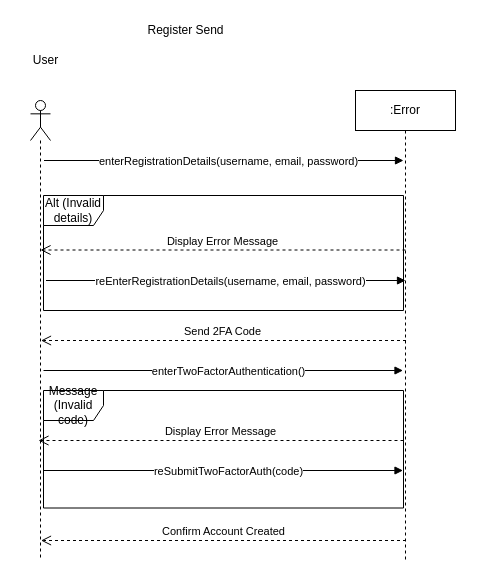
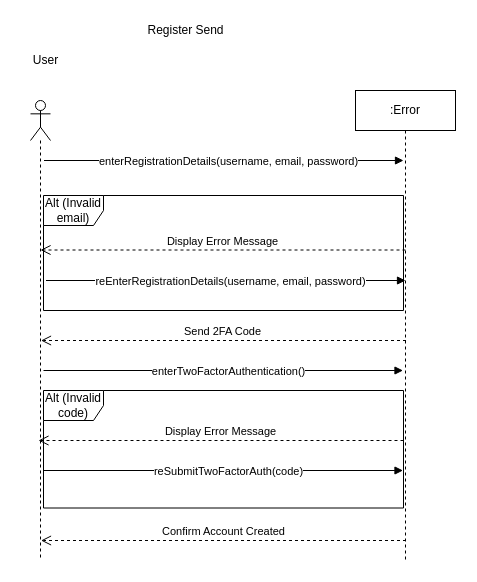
(74, 211) -> (74, 211)
(74, 406) -> (74, 406)
